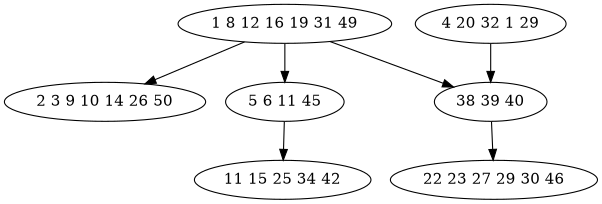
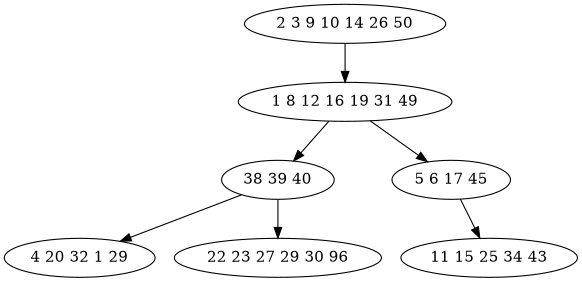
(491, 58) -> (186, 216)
(200, 61) -> (345, 58)
(285, 102) -> (451, 180)
(283, 180) -> (489, 258)
(494, 180) -> (278, 258)
